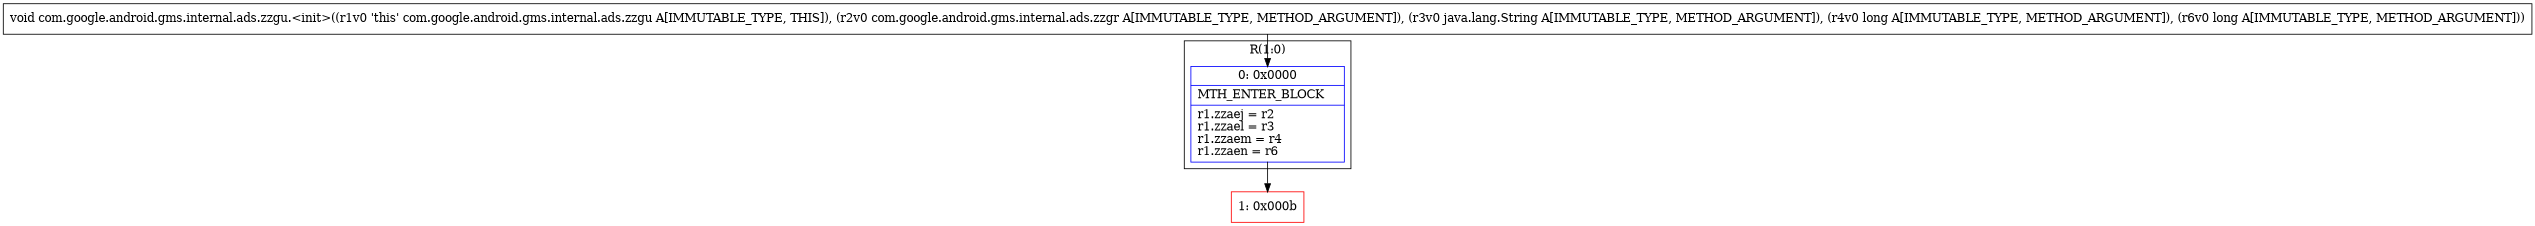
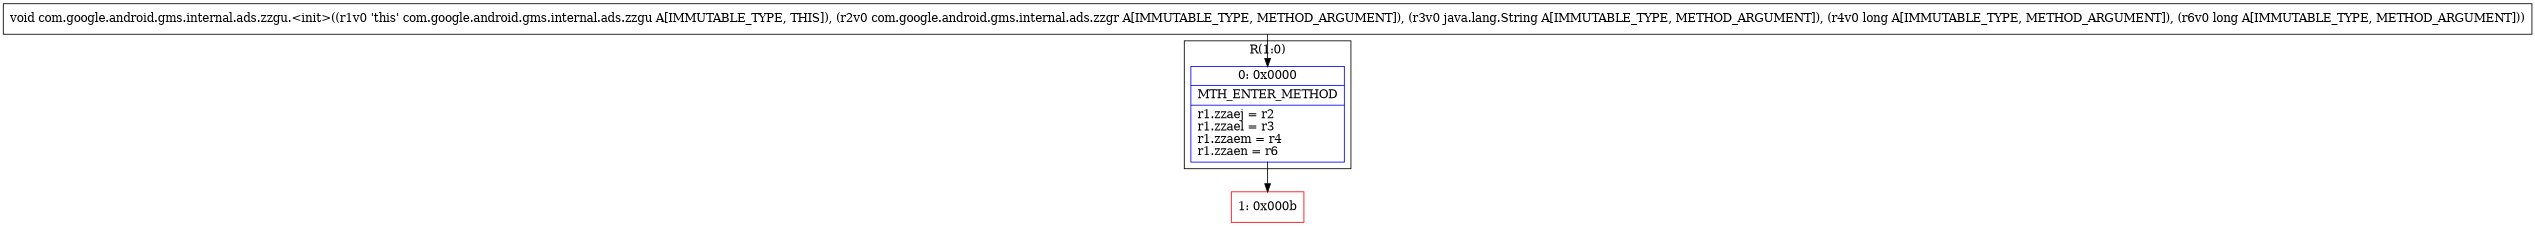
(1261, 95) -> (1268, 95)
